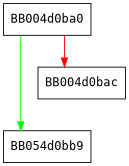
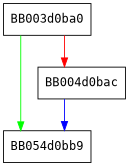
(47, 19) -> (47, 19)
none -> (64, 110)
